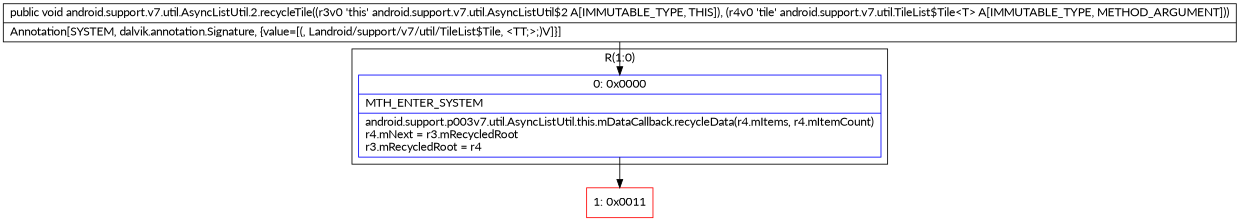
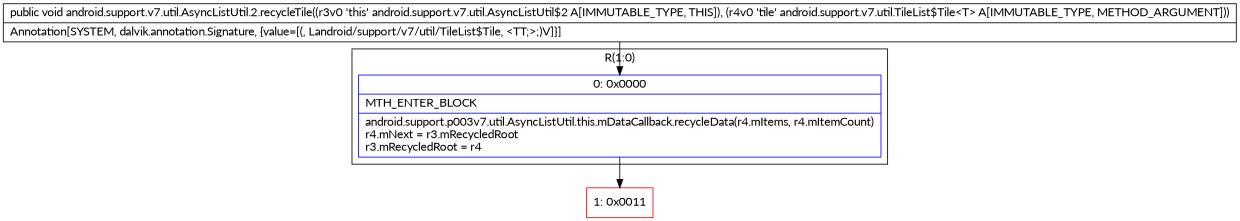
(424, 103) -> (421, 103)
